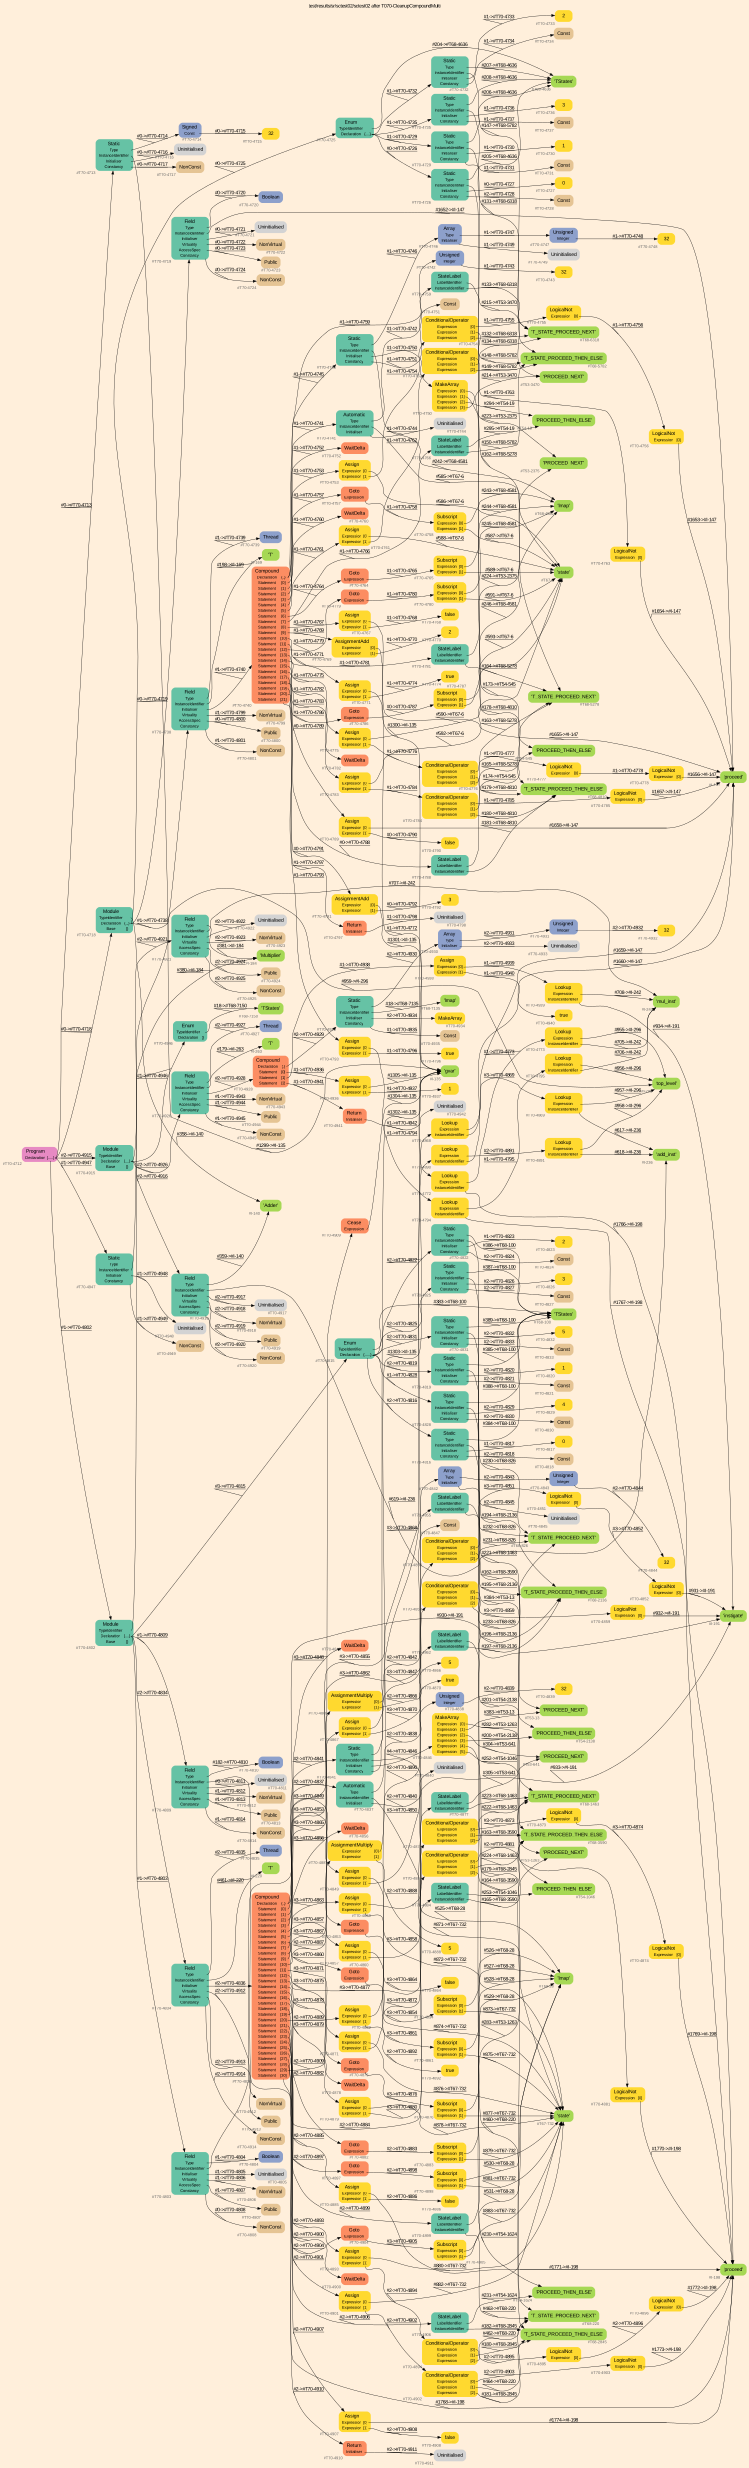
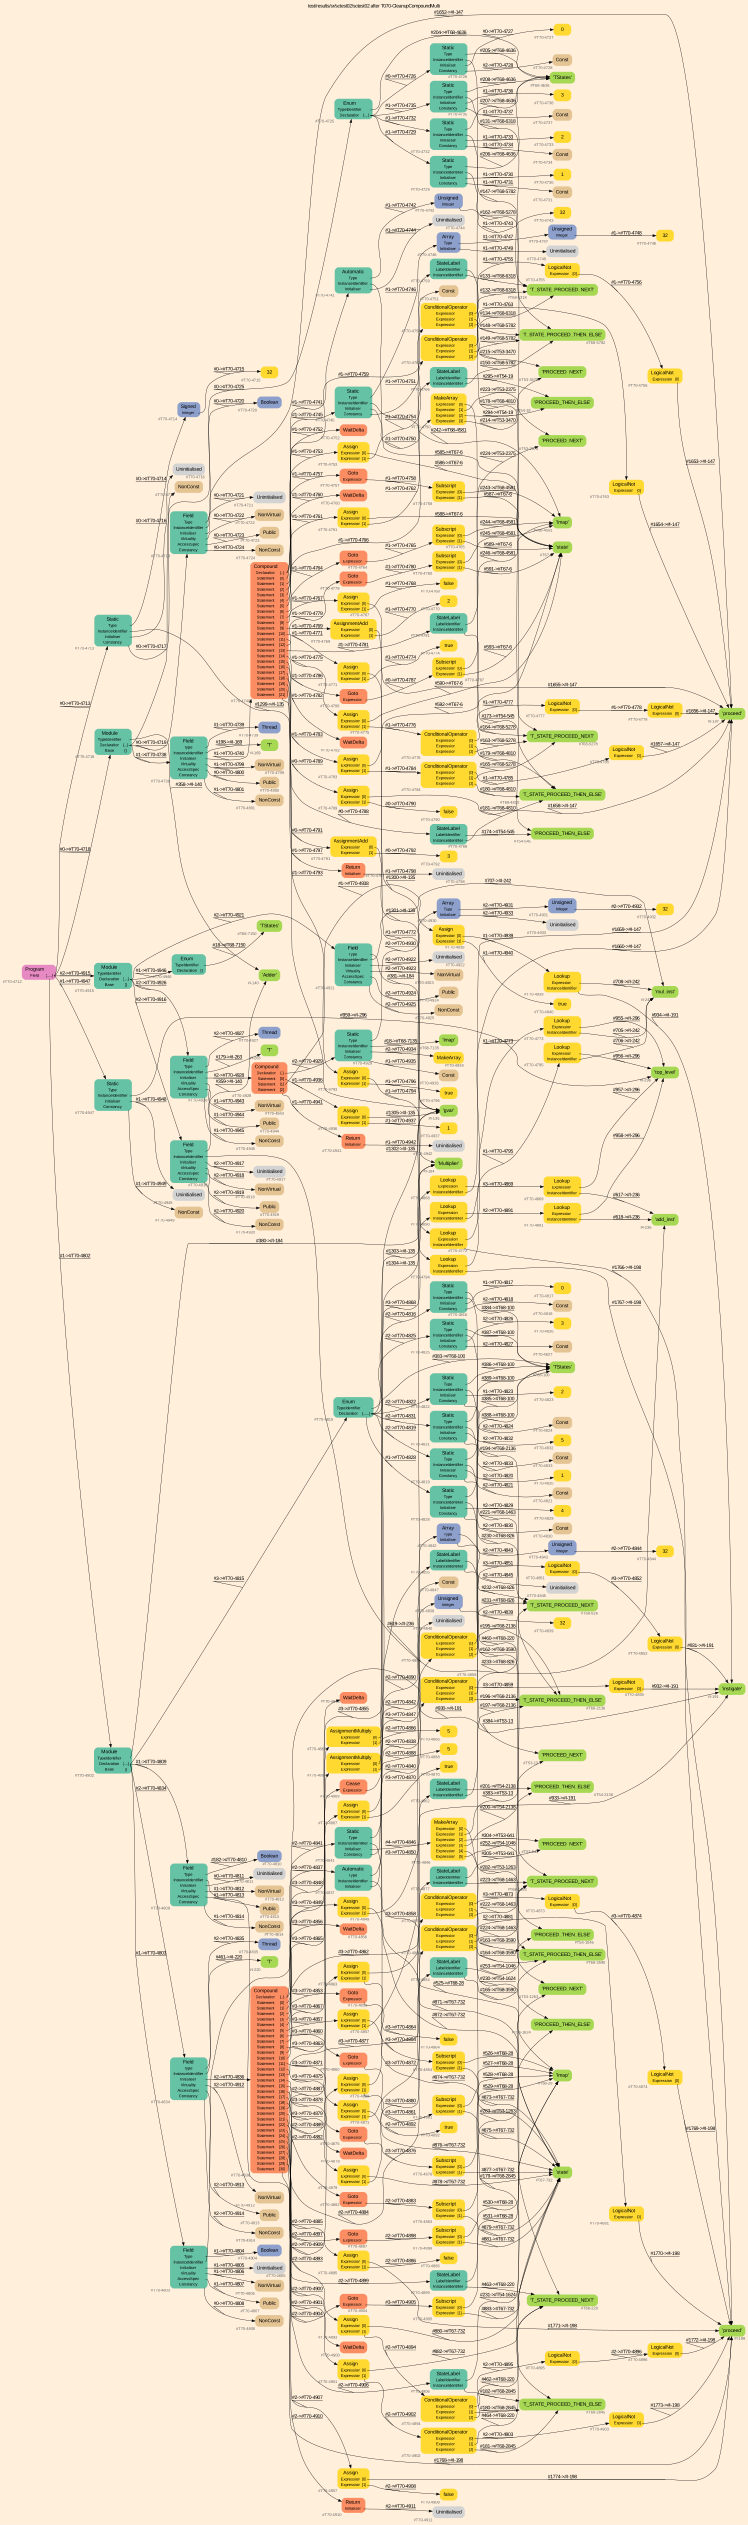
(189, 133) -> (188, 413)
(381, 1133) -> (382, 1472)
(35, 1158) -> (35, 976)
